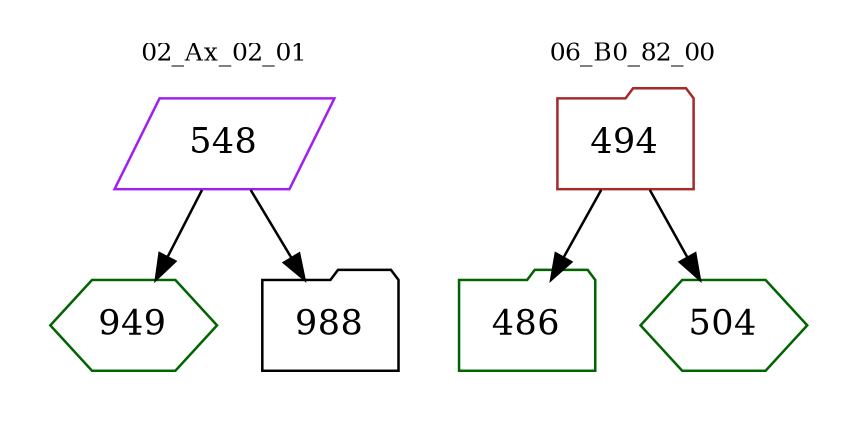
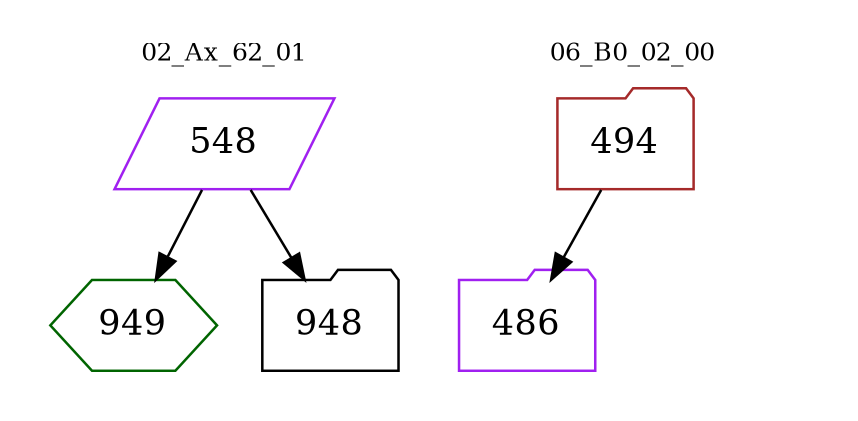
(224, 54) -> (224, 54)
(633, 54) -> (633, 54)
(330, 325) -> (330, 325)
(527, 325) -> (527, 325)
(724, 325) -> none
